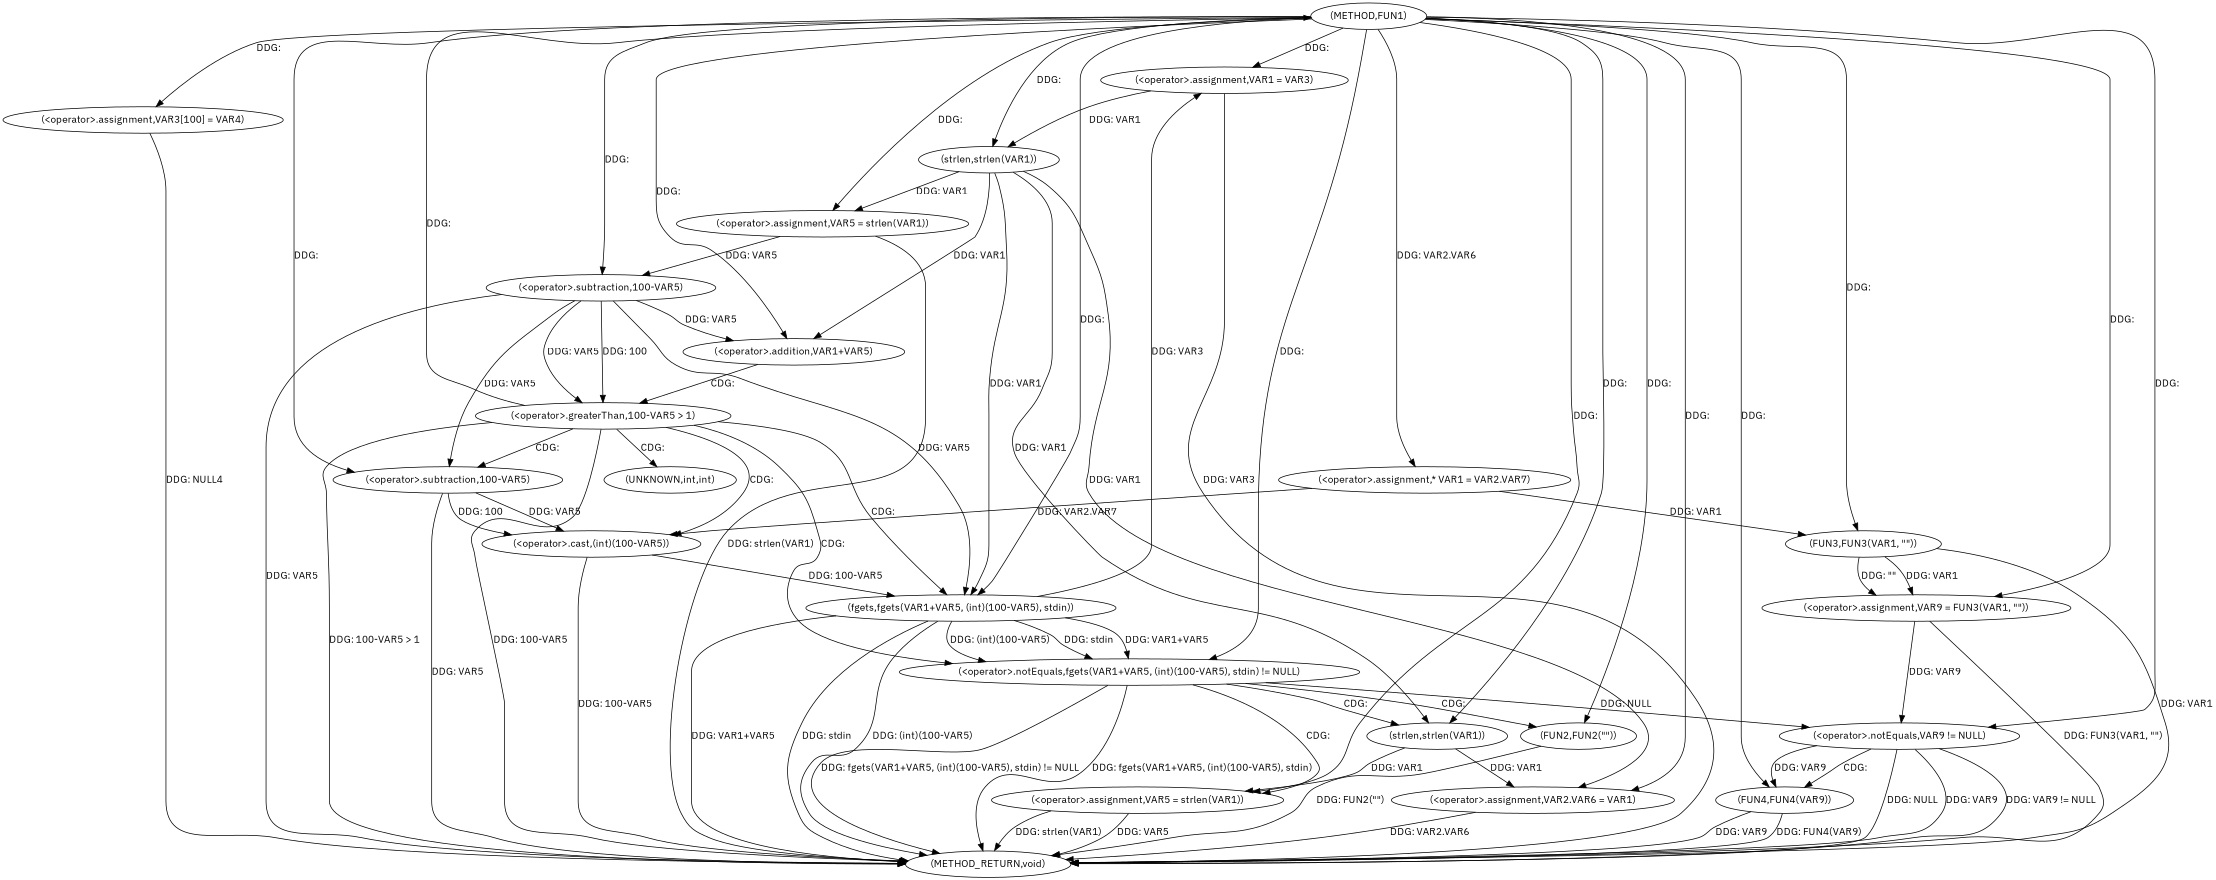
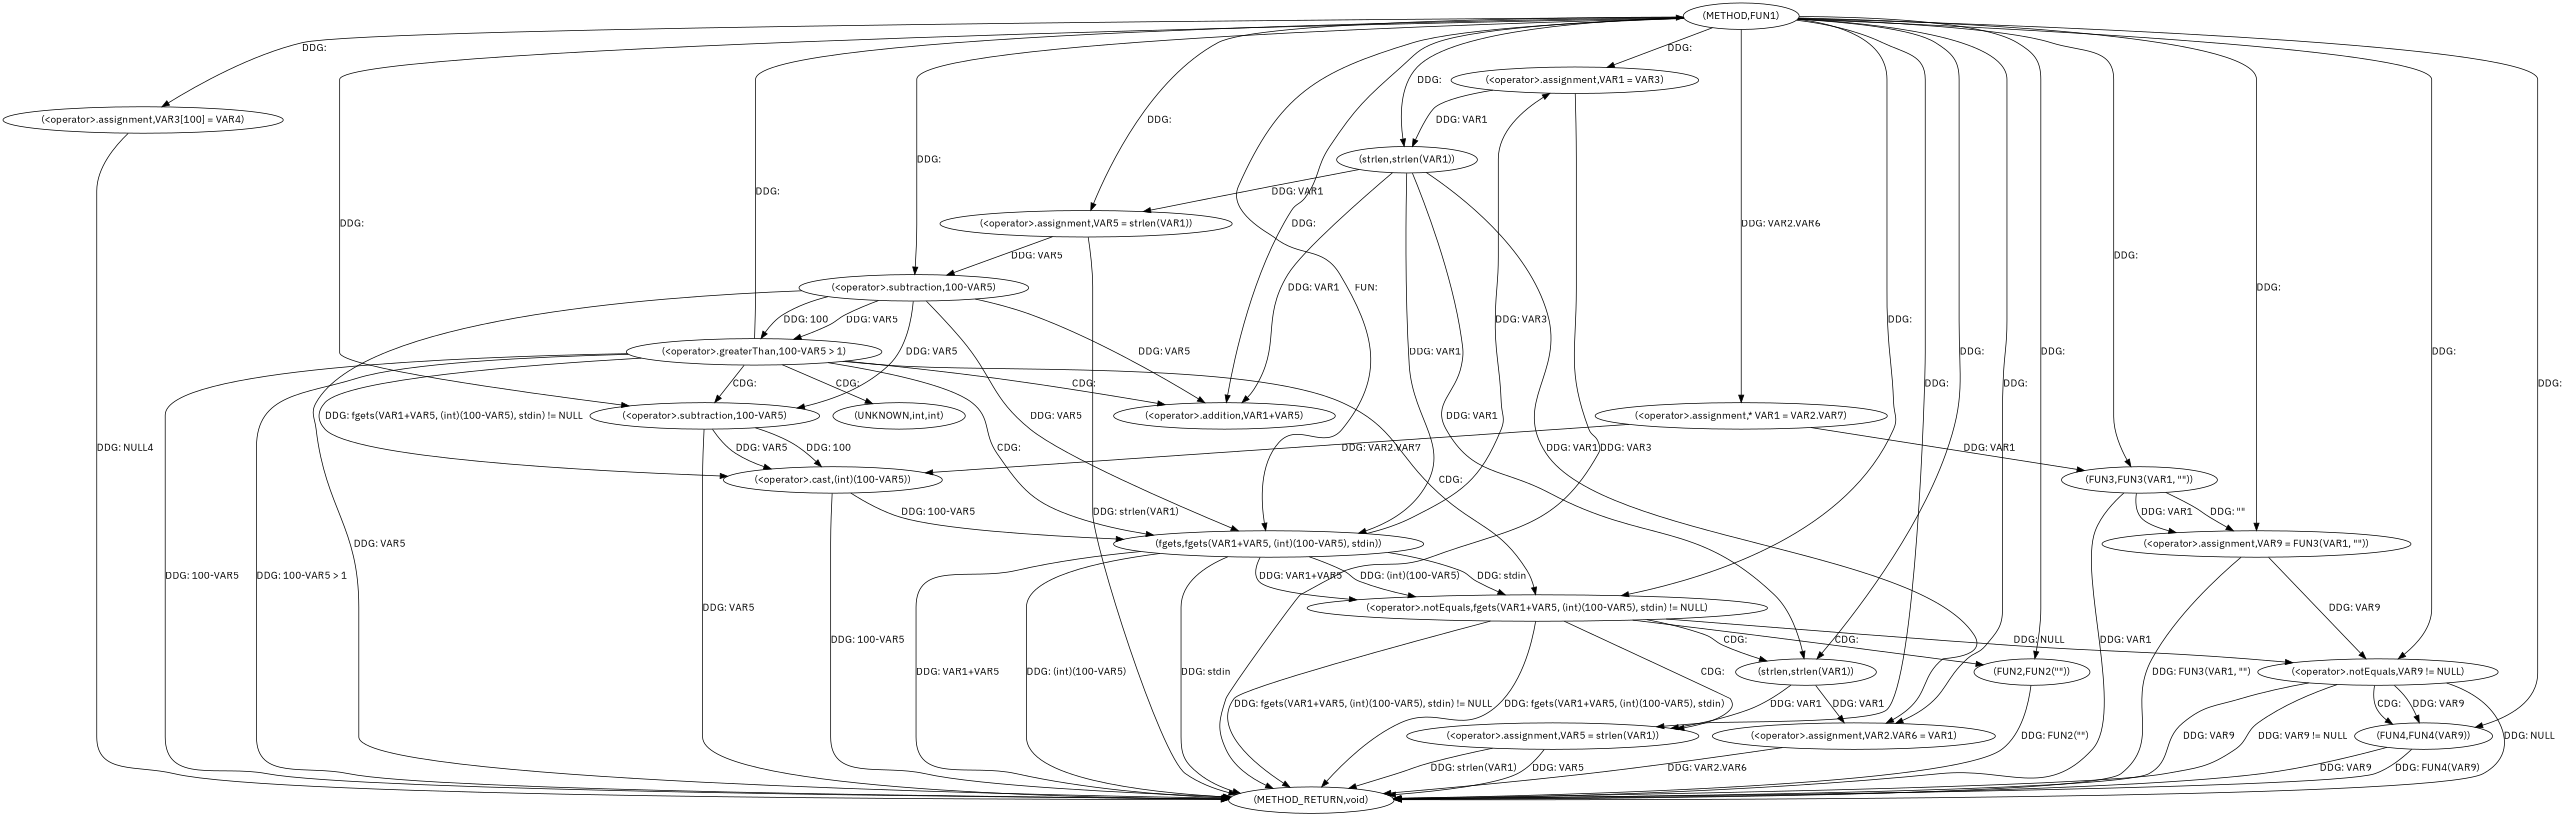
(1094, 320) -> (1367, 288)
(702, 383) -> (1002, 379)
(763, 480) -> (454, 416)
